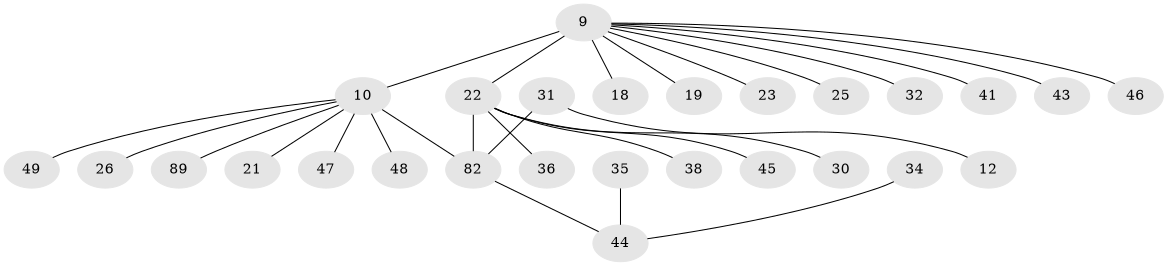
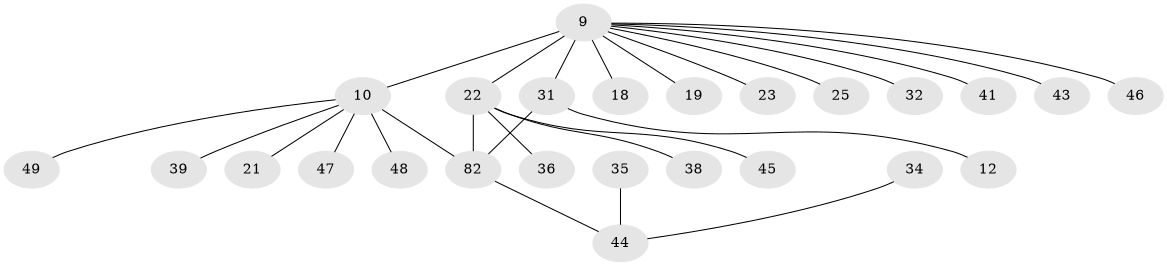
none -> (565, 59)
(105, 170) -> none
(179, 170) -> (179, 170)
(841, 170) -> none
